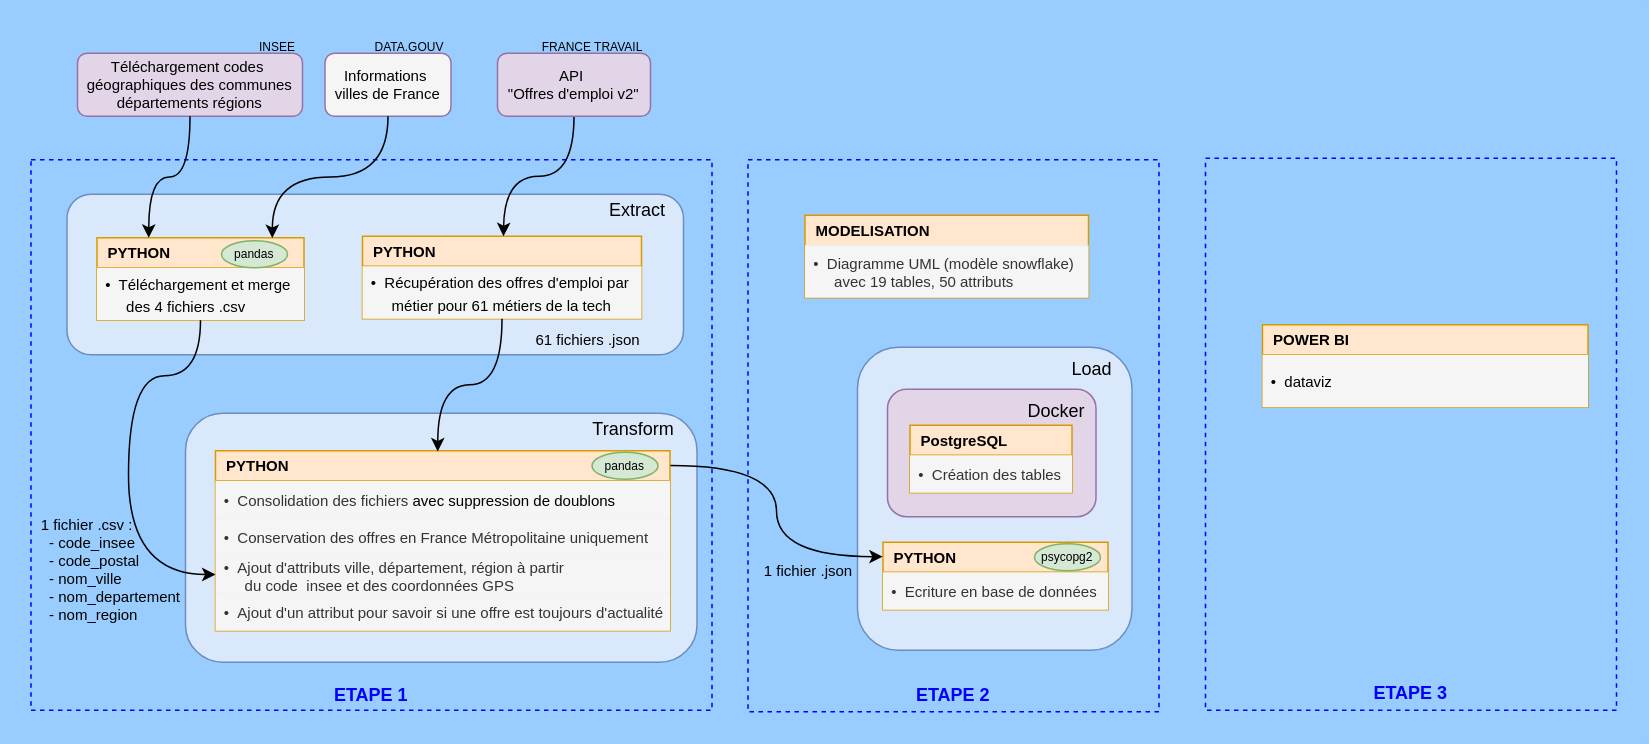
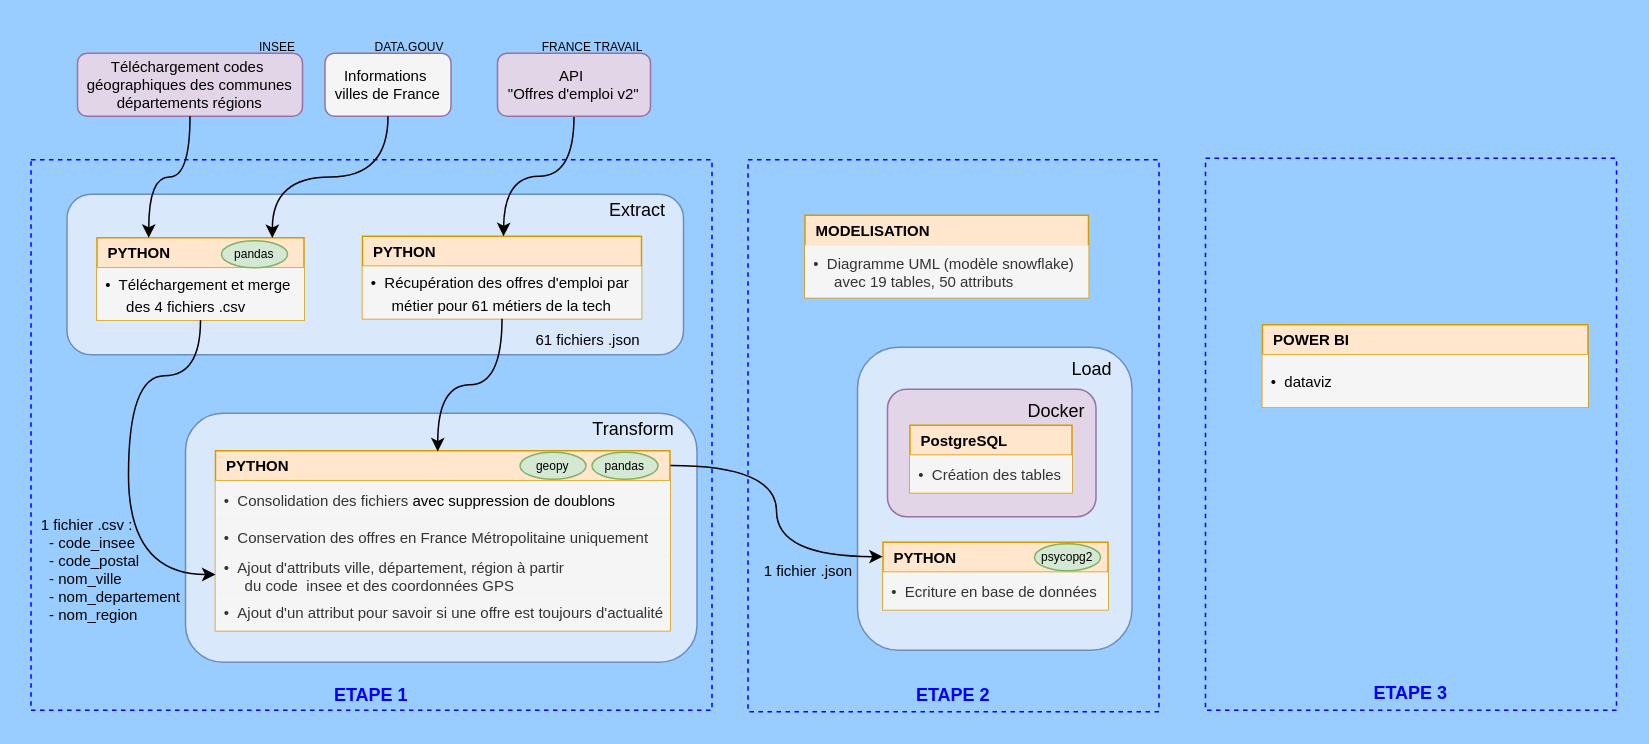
none -> (553, 466)
